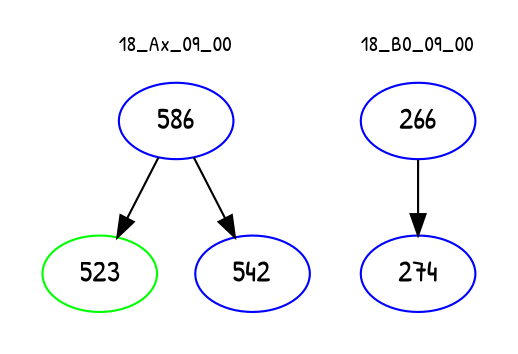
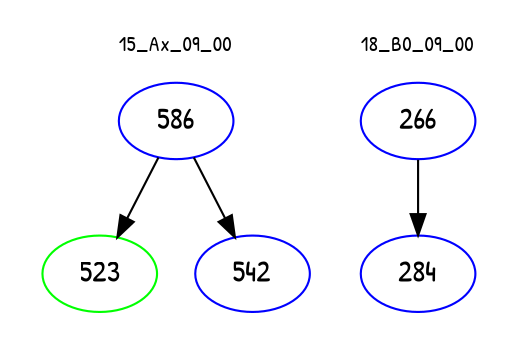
(176, 46) -> (176, 46)
(418, 274) -> (418, 274)
